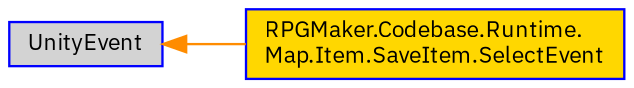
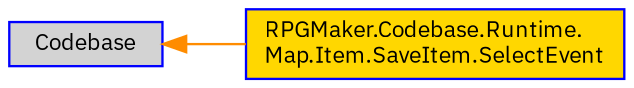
(86, 44) -> (86, 44)
